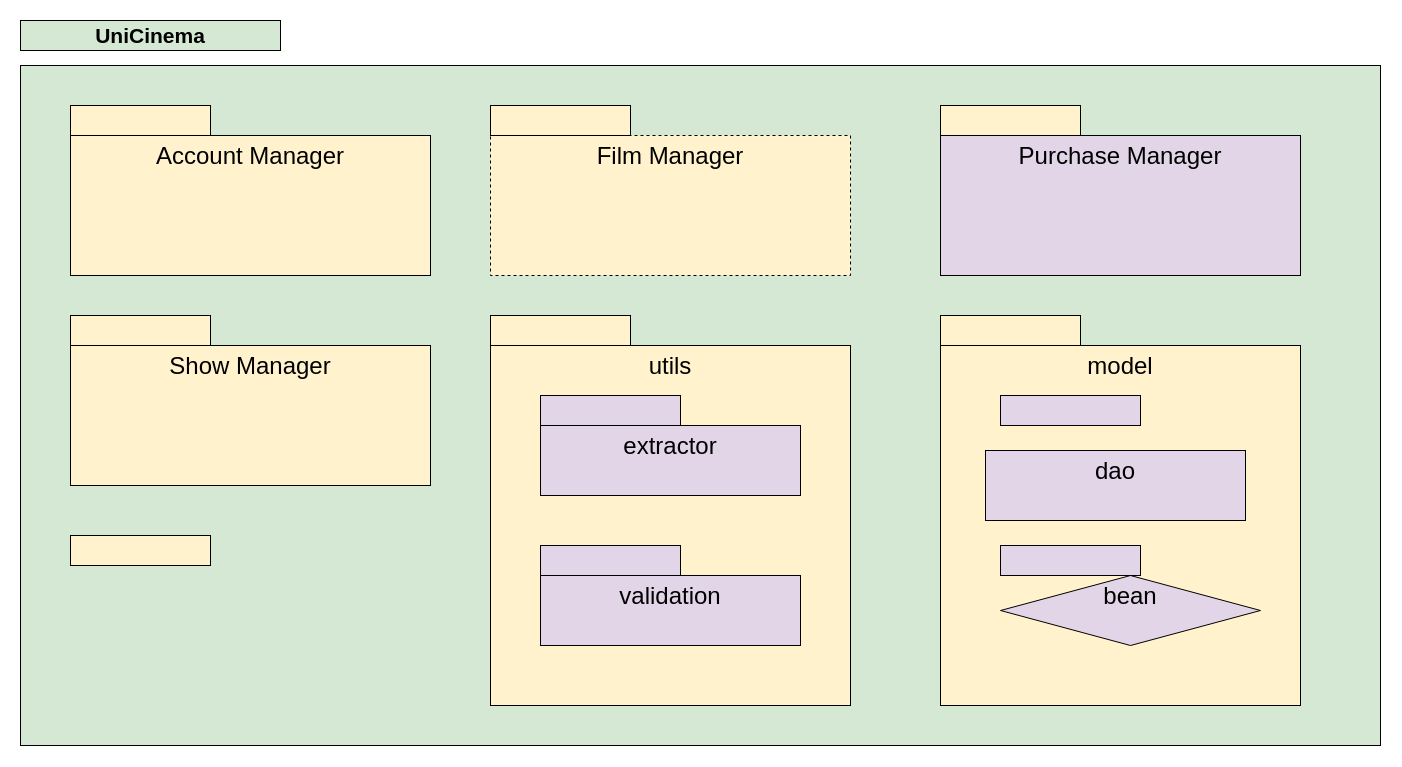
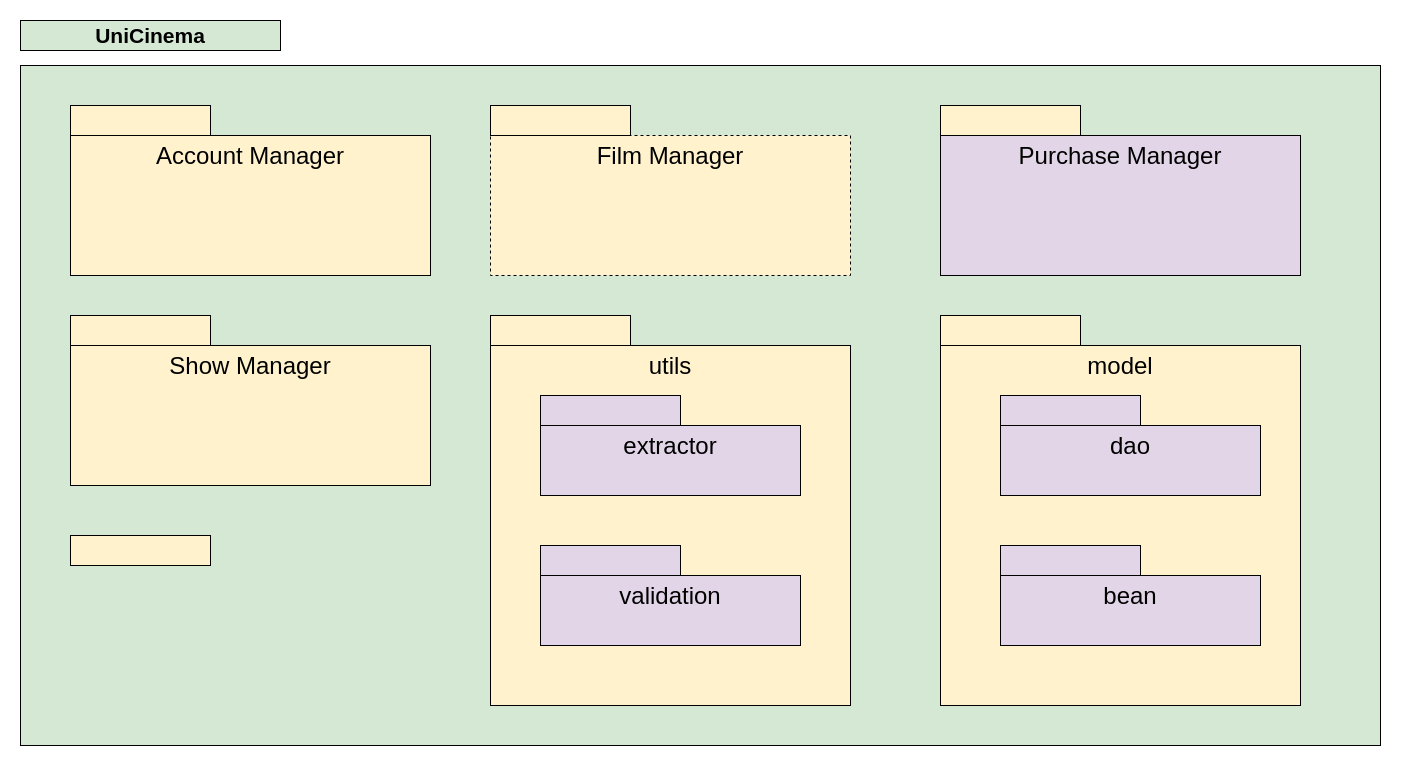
(1116, 486) -> (1131, 461)
(1131, 611) -> (1131, 611)
